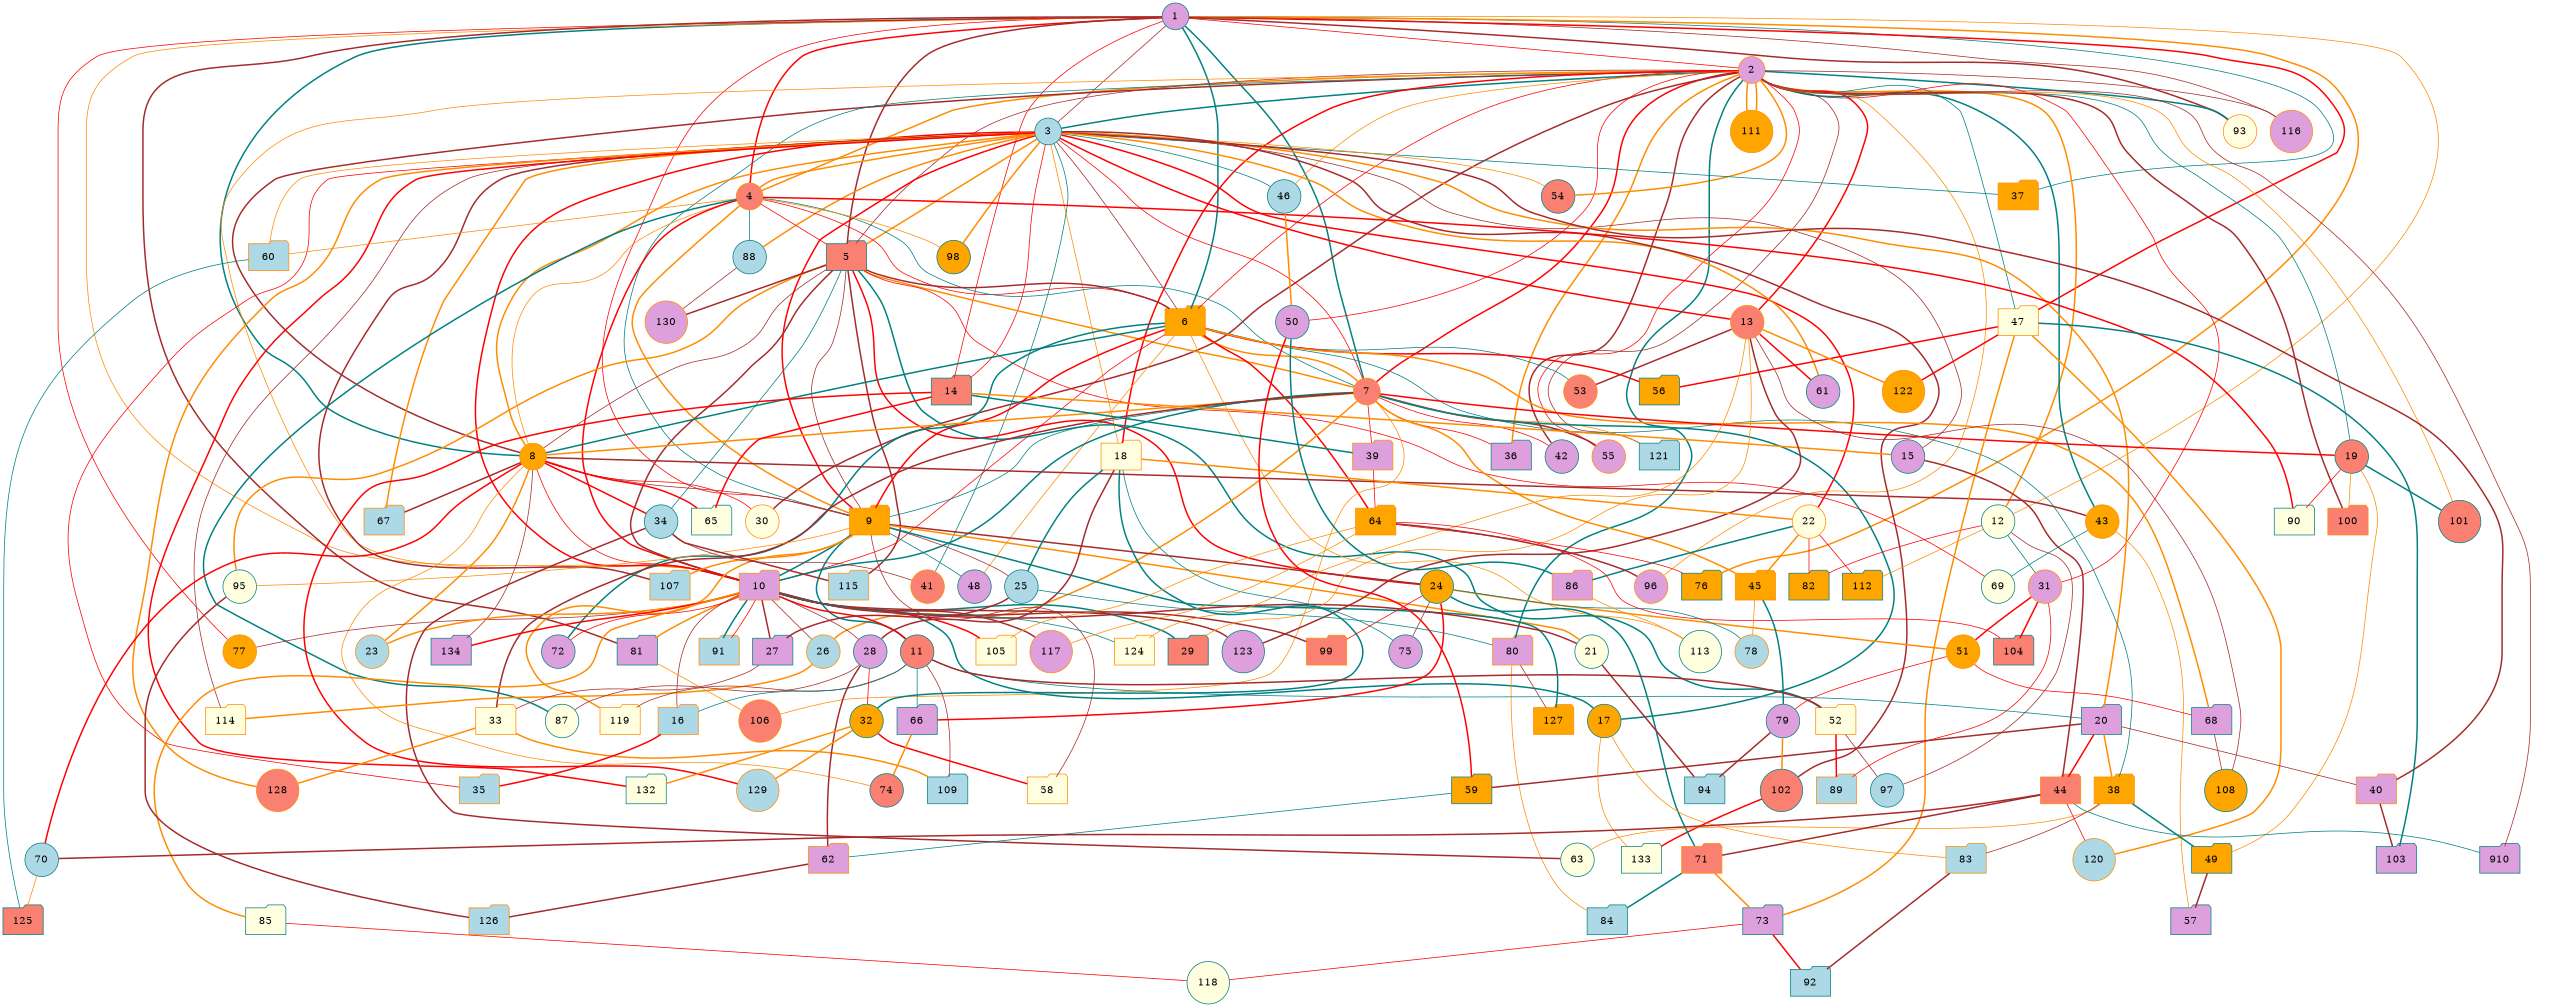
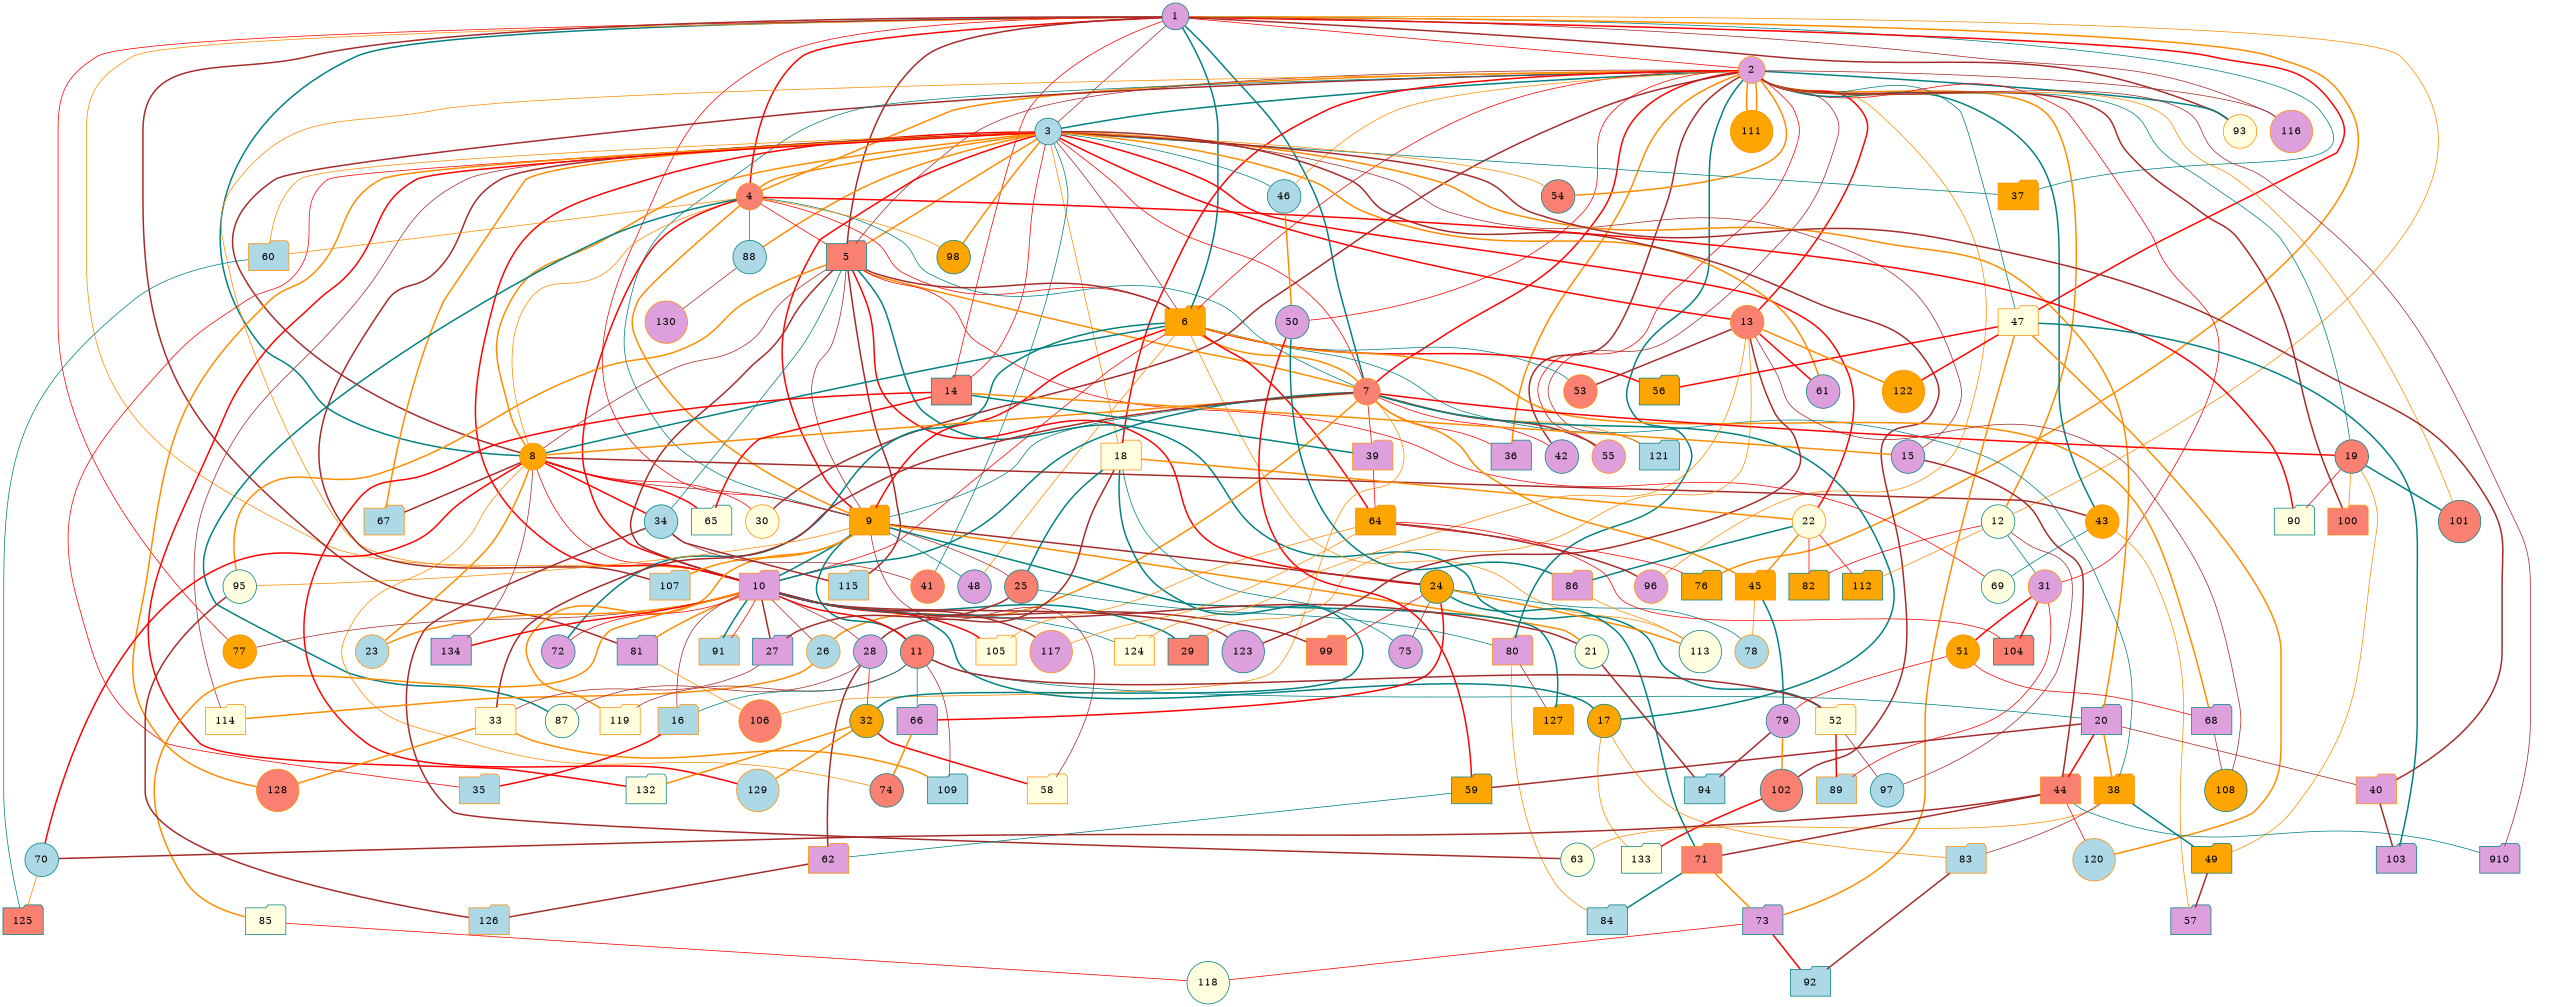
(756, 290) -> none
(1021, 587) -> (1021, 587)
(1737, 626) -> (1568, 614)
